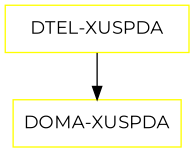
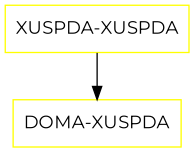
(97, 29) -> (97, 29)
